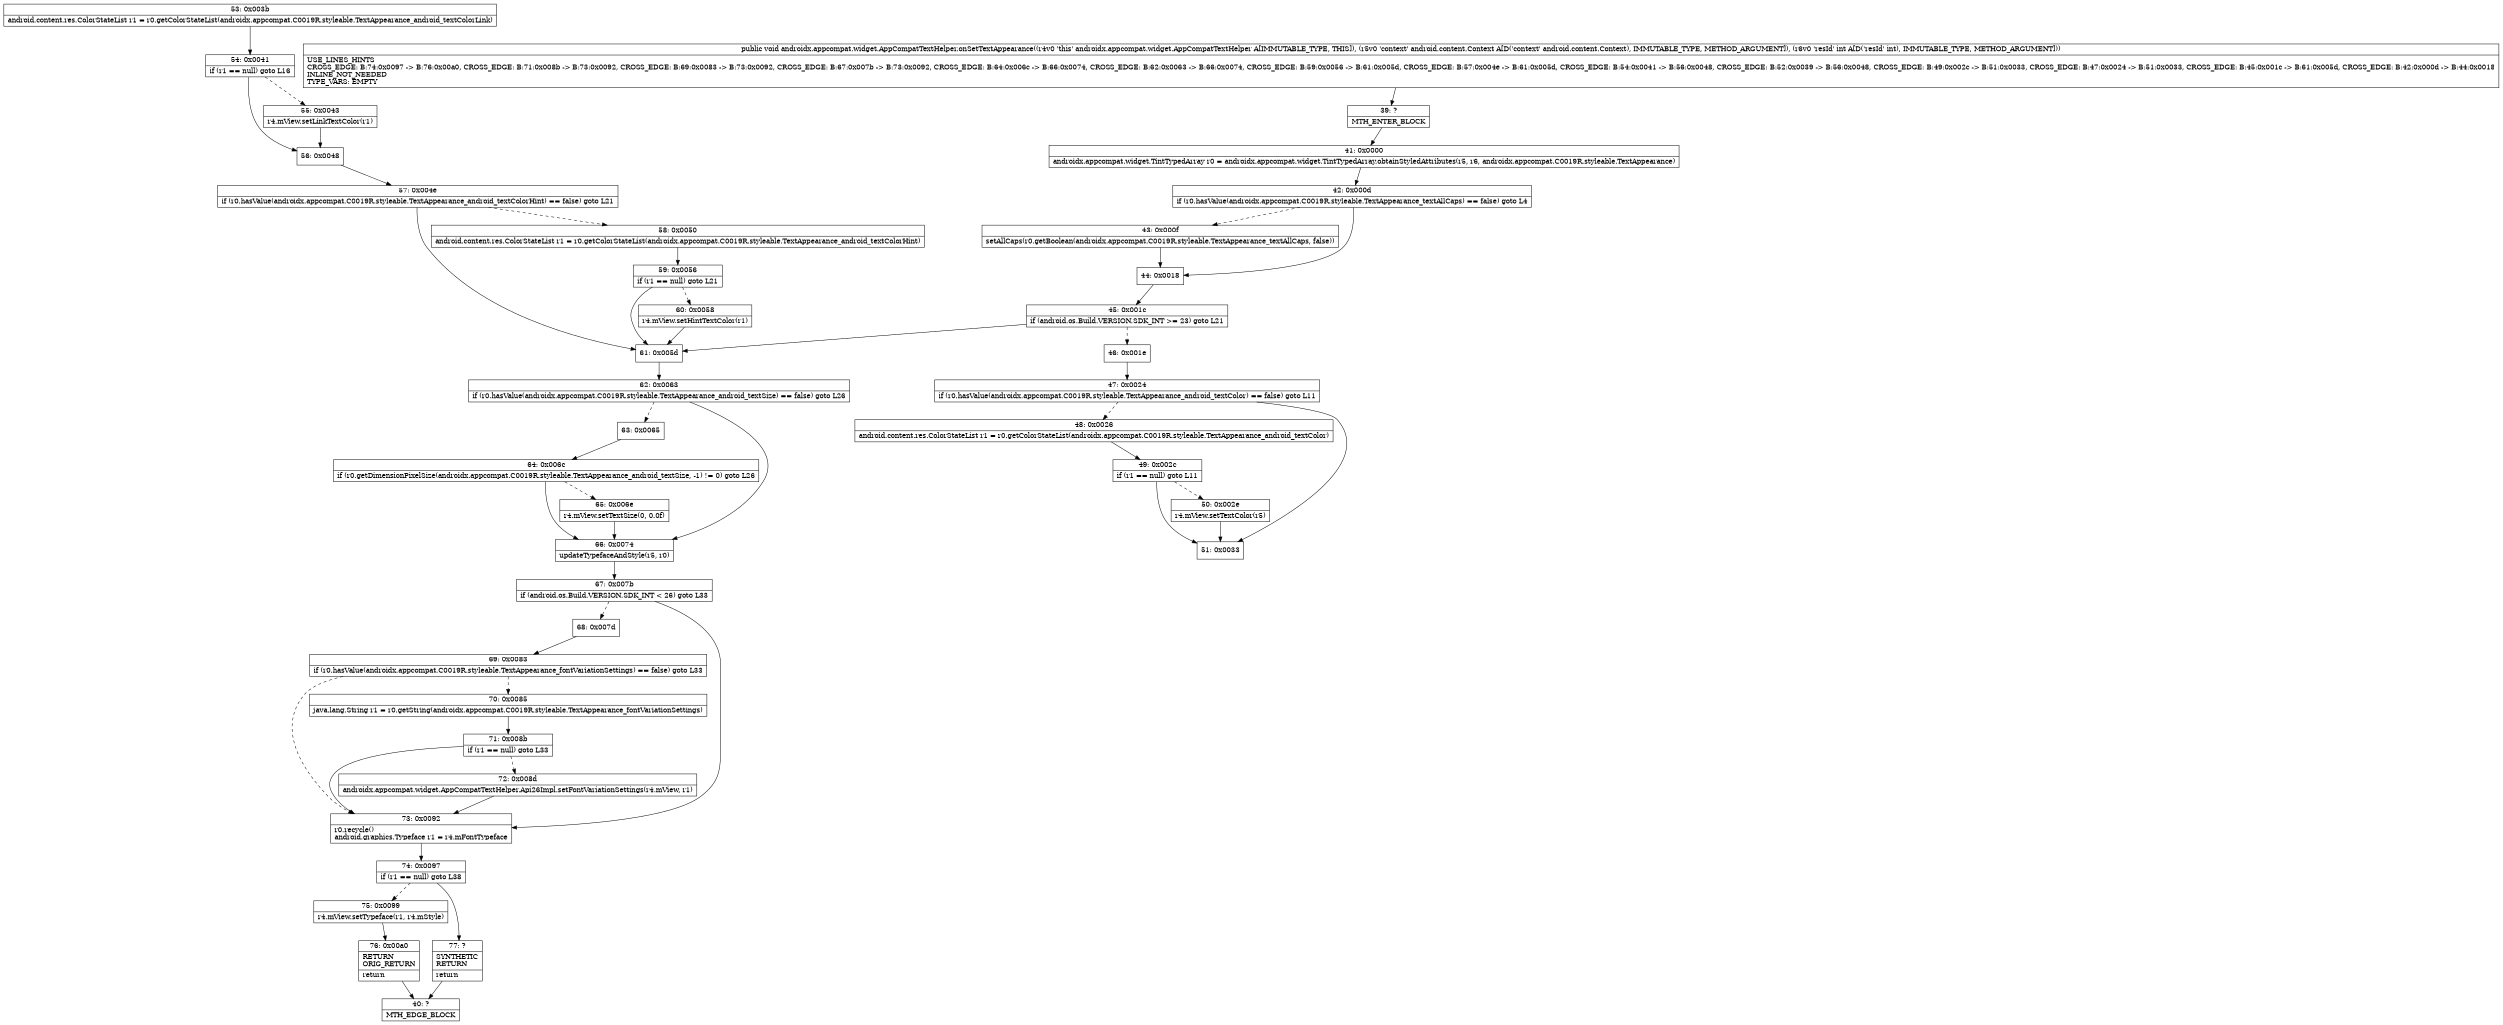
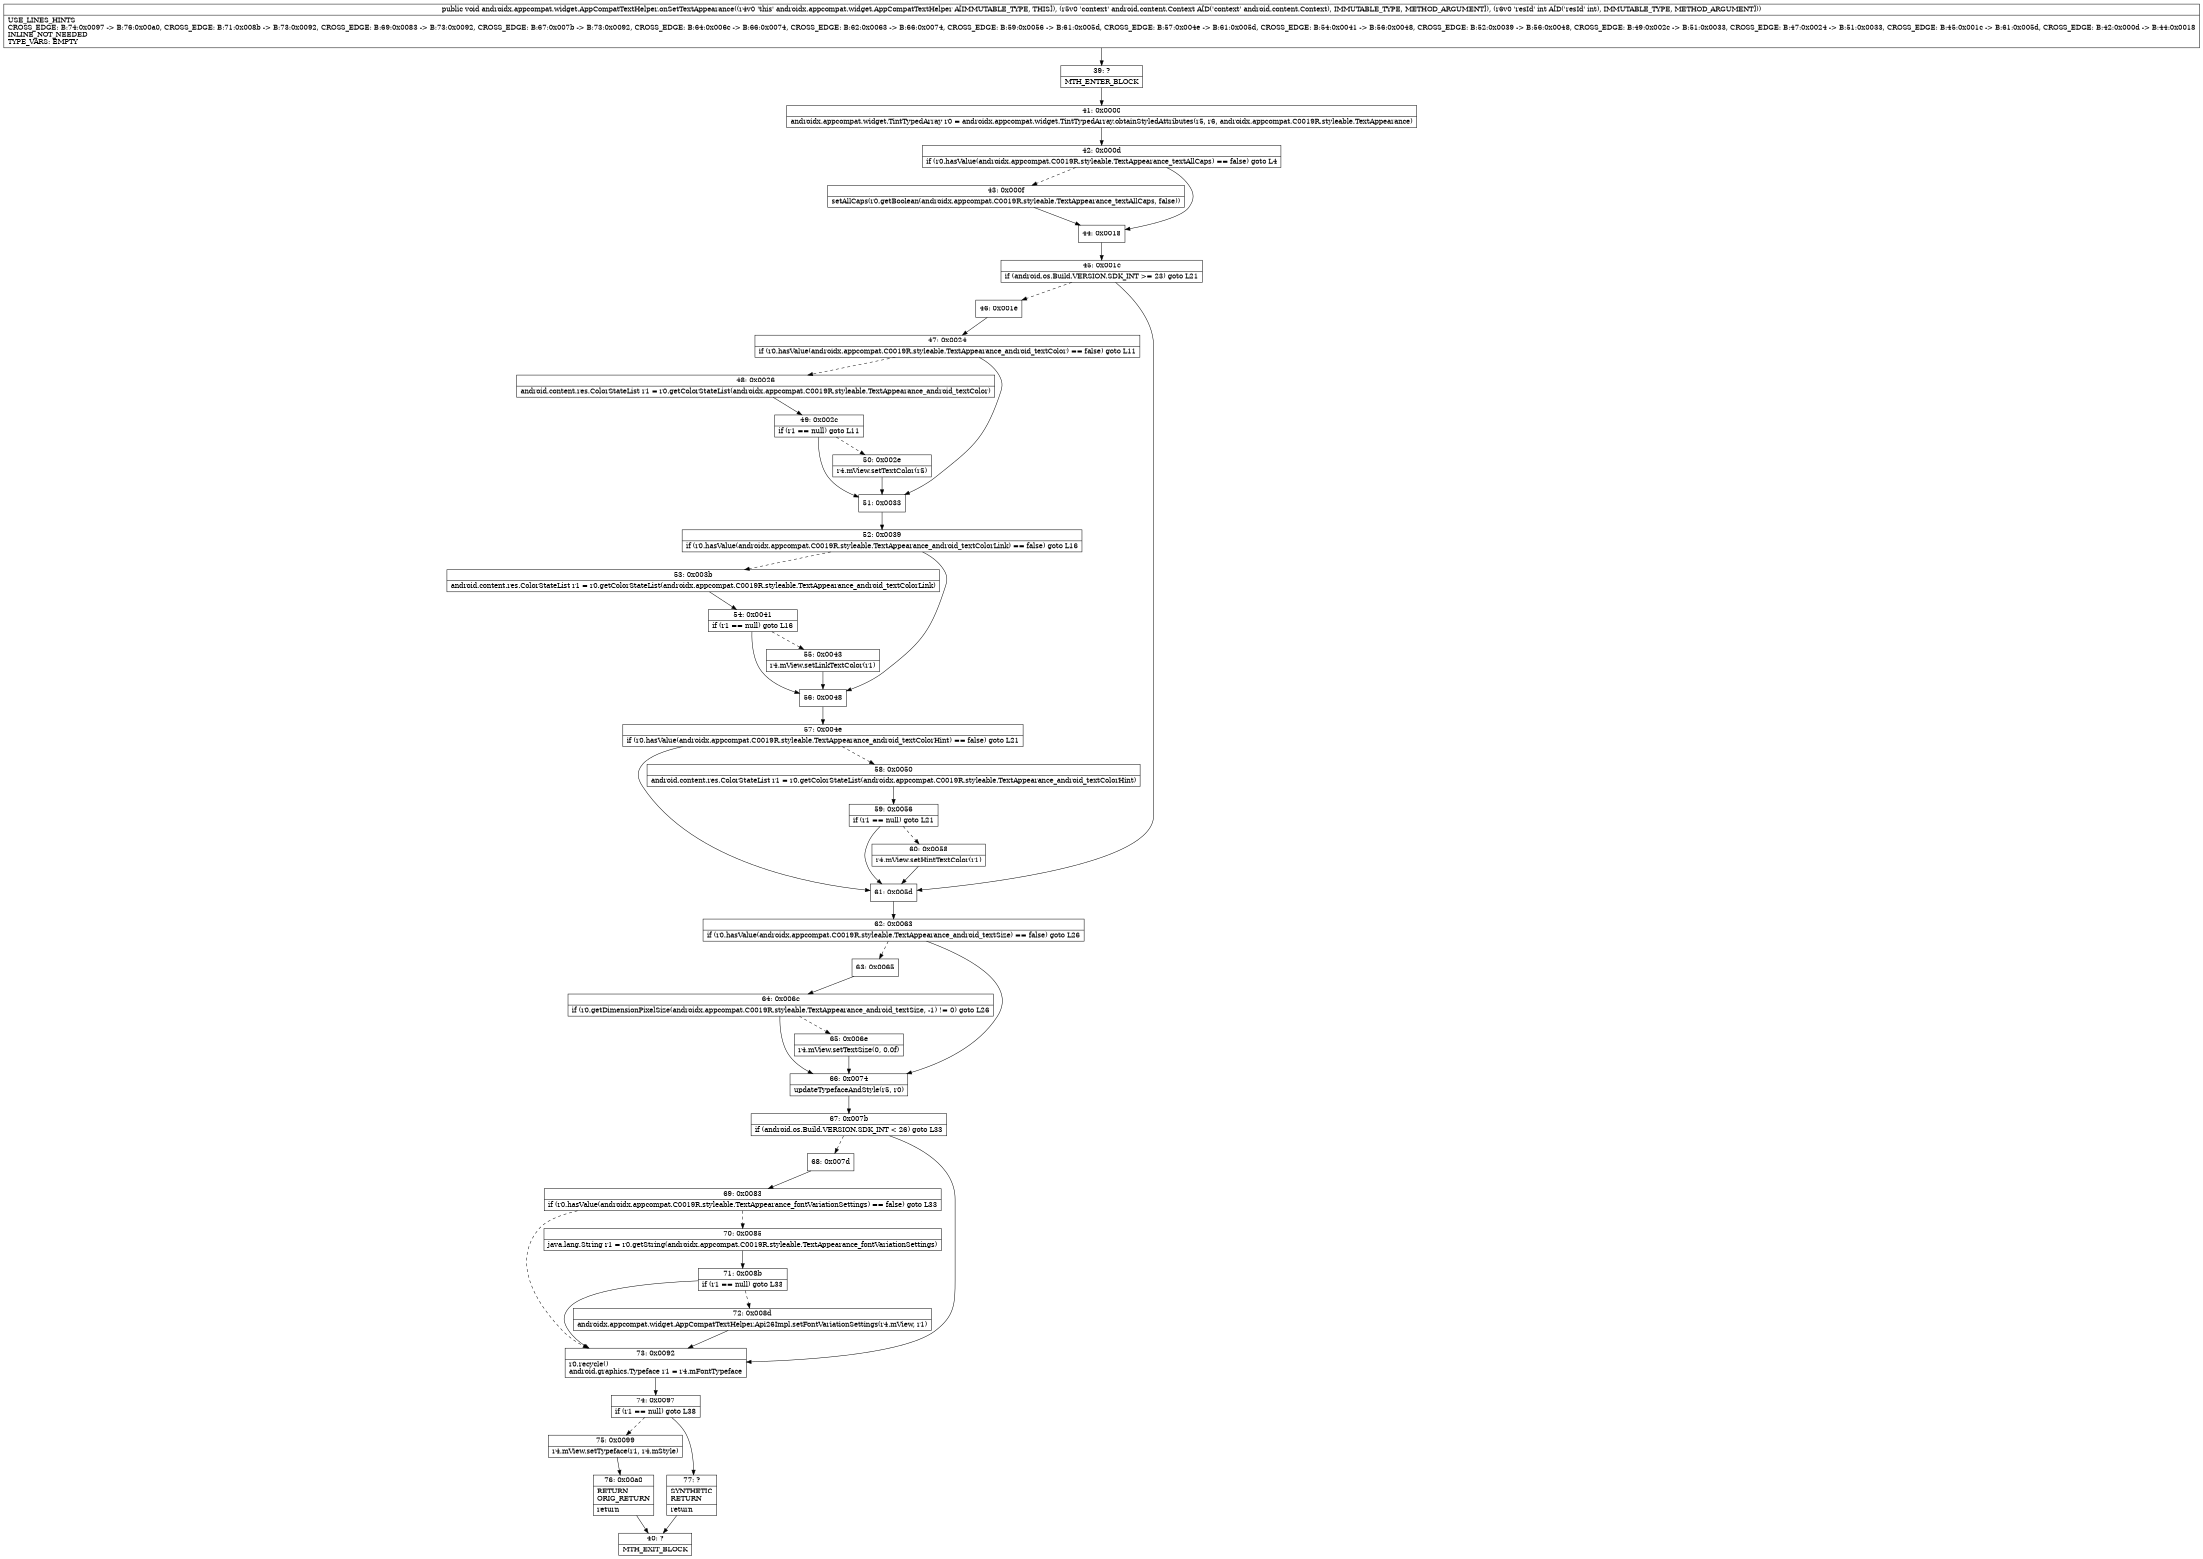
none -> (882, 541)
(421, 1015) -> (655, 1550)
